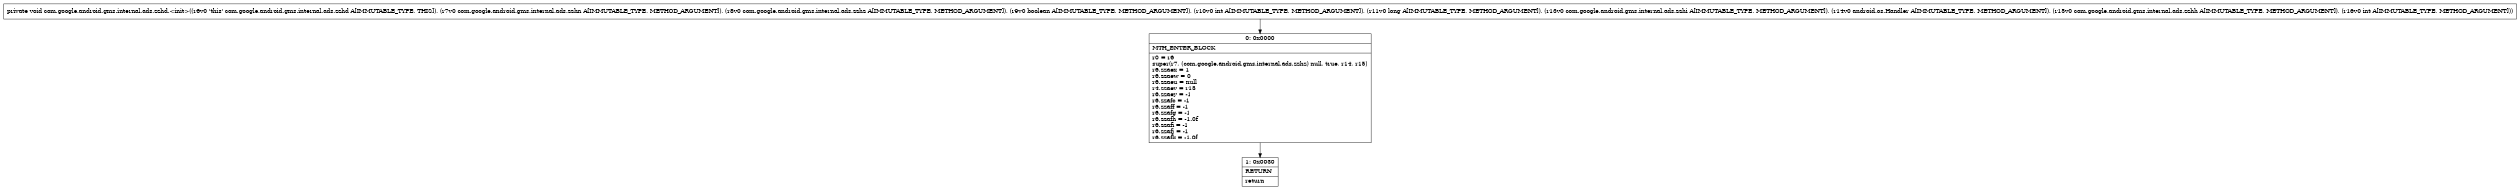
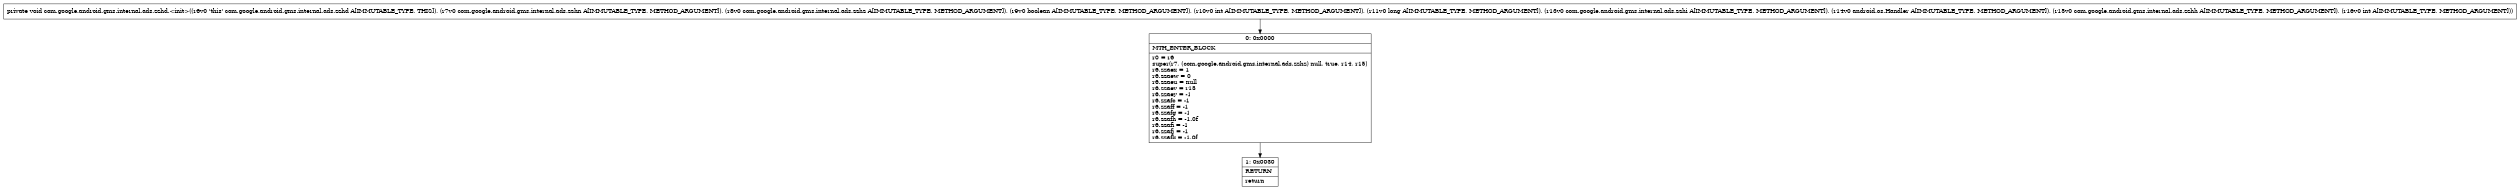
(1174, 88) -> (1174, 88)
